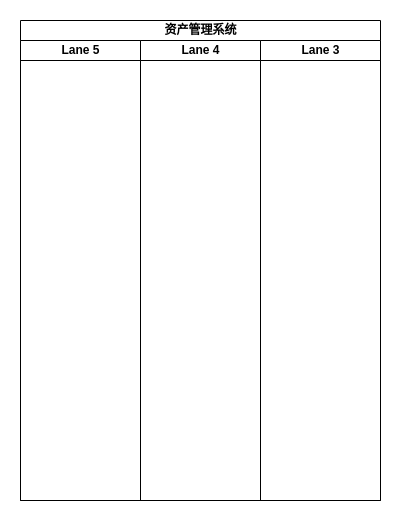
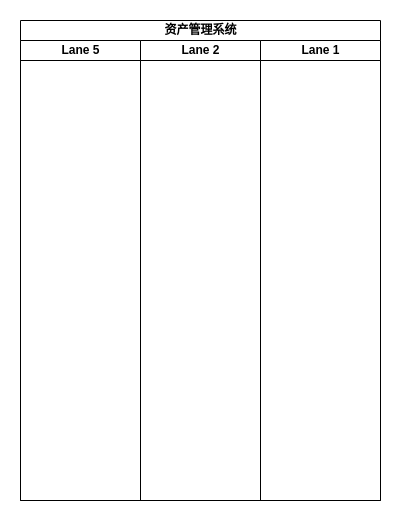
(201, 51) -> (201, 51)
(321, 51) -> (321, 51)
